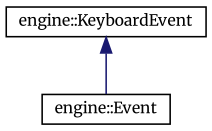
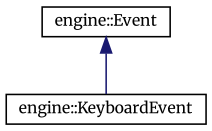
(106, 74) -> (106, 74)
